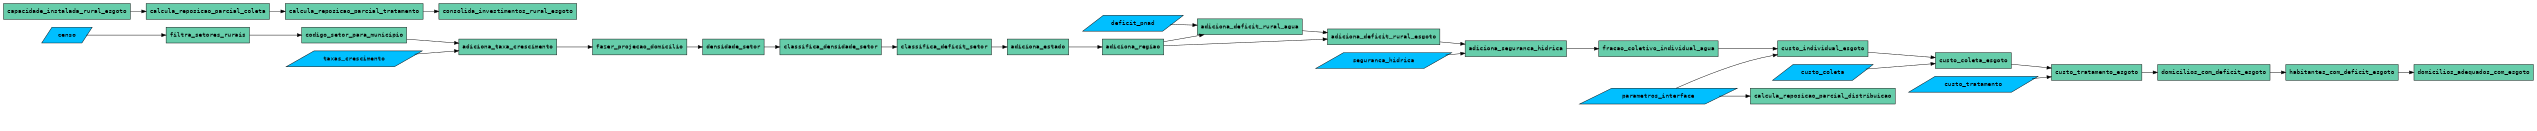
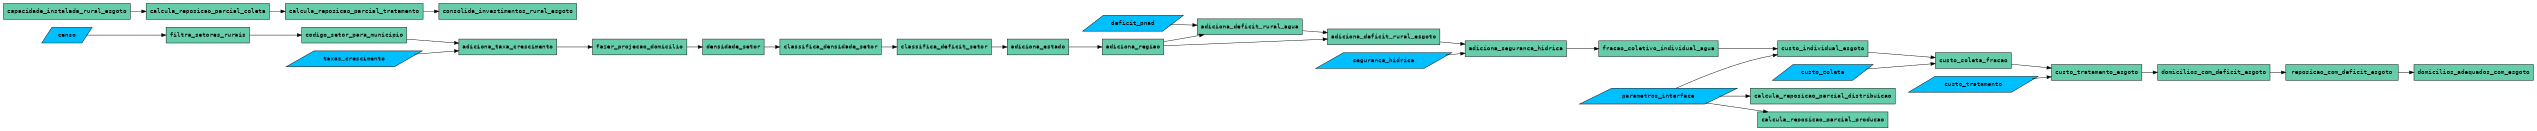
(1973, 61) -> (1973, 61)
(2342, 72) -> (2342, 72)
none -> (1823, 120)
